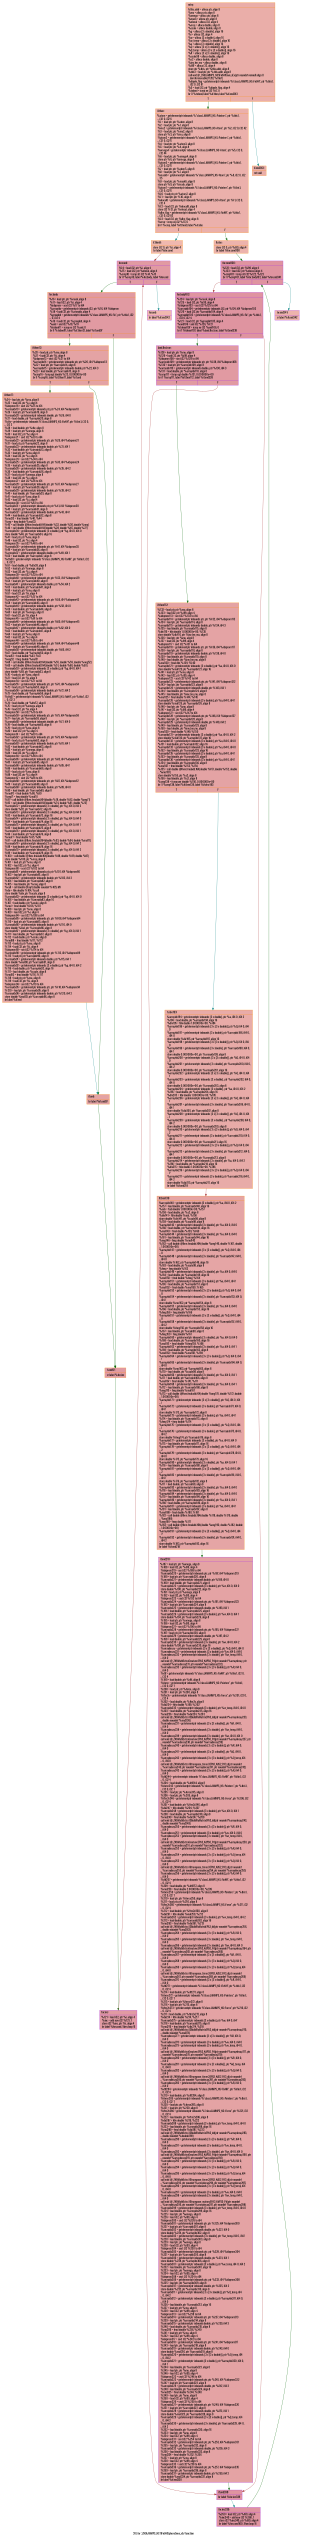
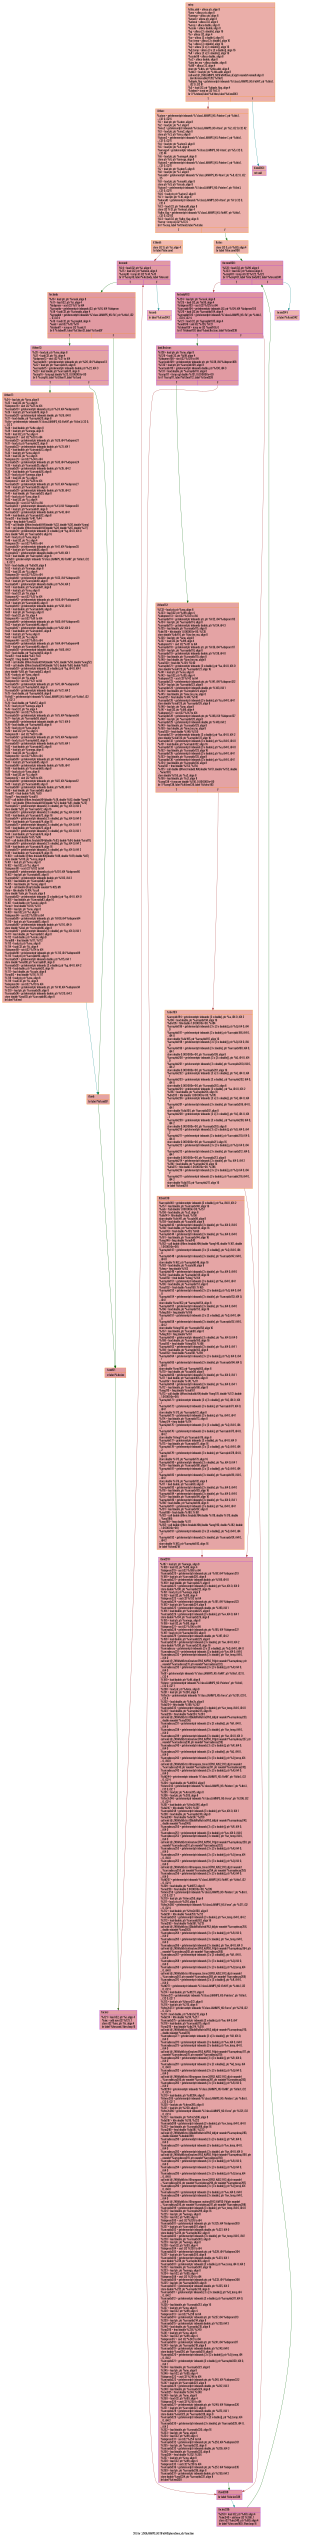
(208, 104) -> (208, 104)
(259, 171) -> (259, 171)
(178, 236) -> none
(70, 365) -> (70, 365)
(217, 900) -> (217, 900)
(206, 1191) -> (254, 1372)
(202, 1552) -> (202, 1552)
